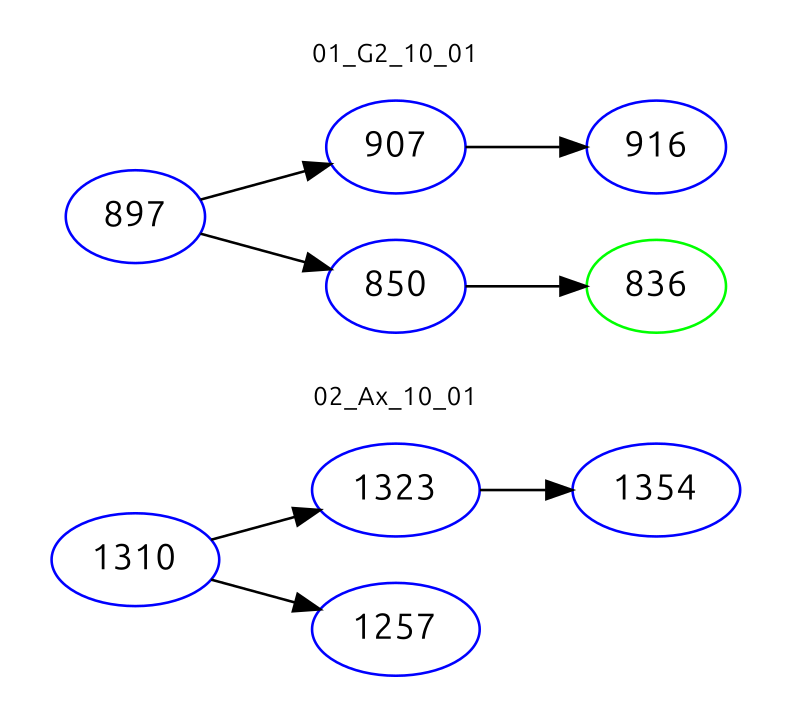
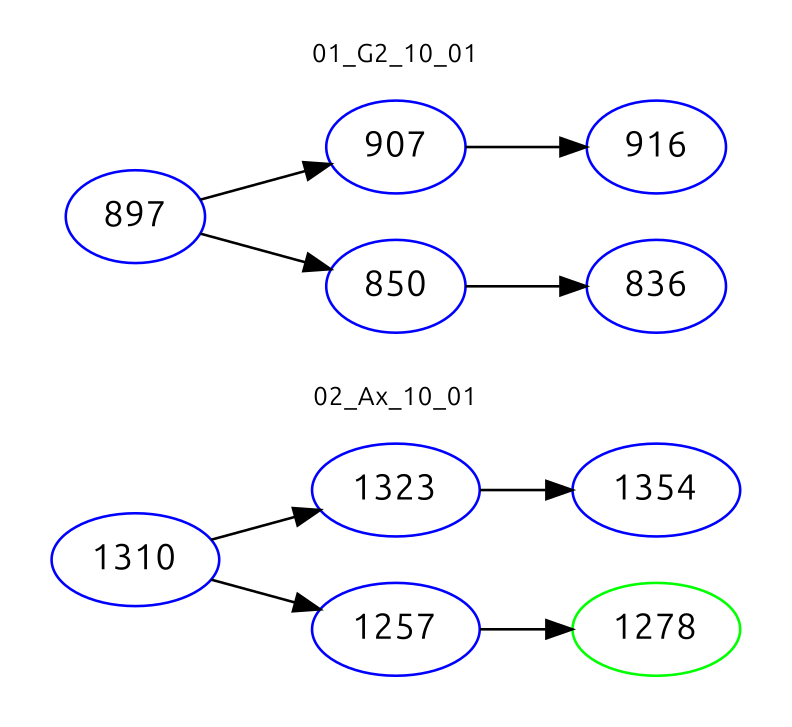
(656, 286) -> (656, 286)
none -> (656, 629)
